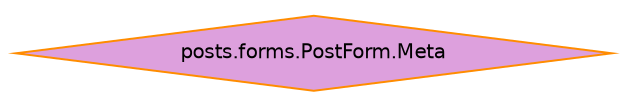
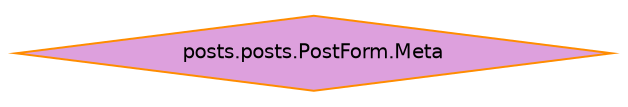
(314, 53) -> (314, 53)
